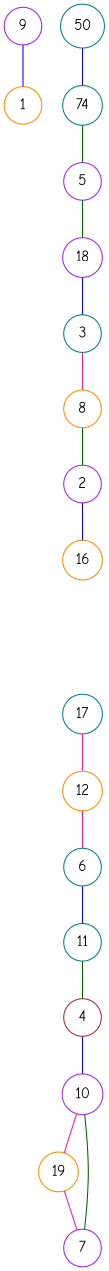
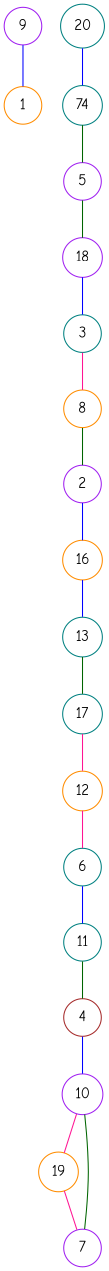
(83, 26) -> (83, 26)
none -> (83, 637)
